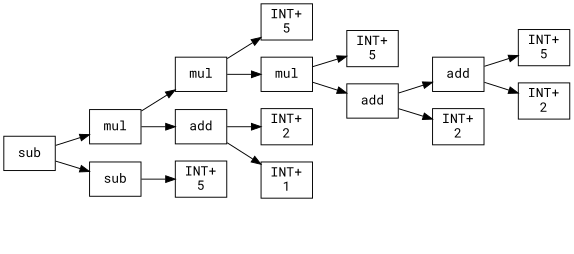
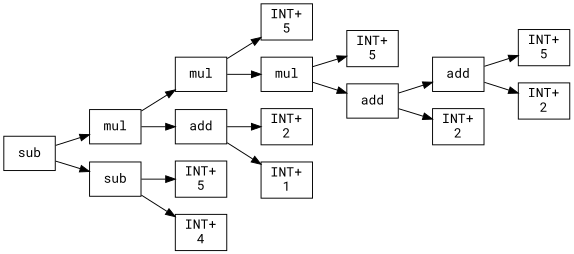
none -> (201, 232)
